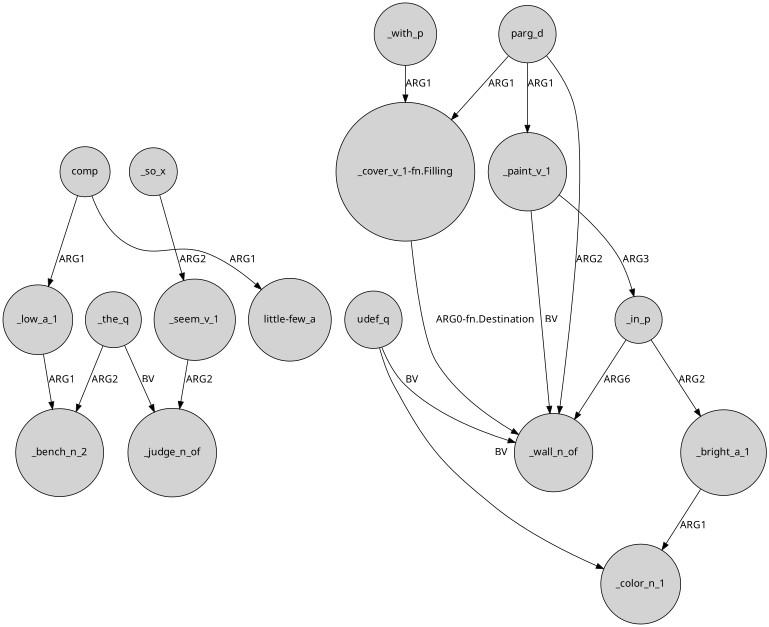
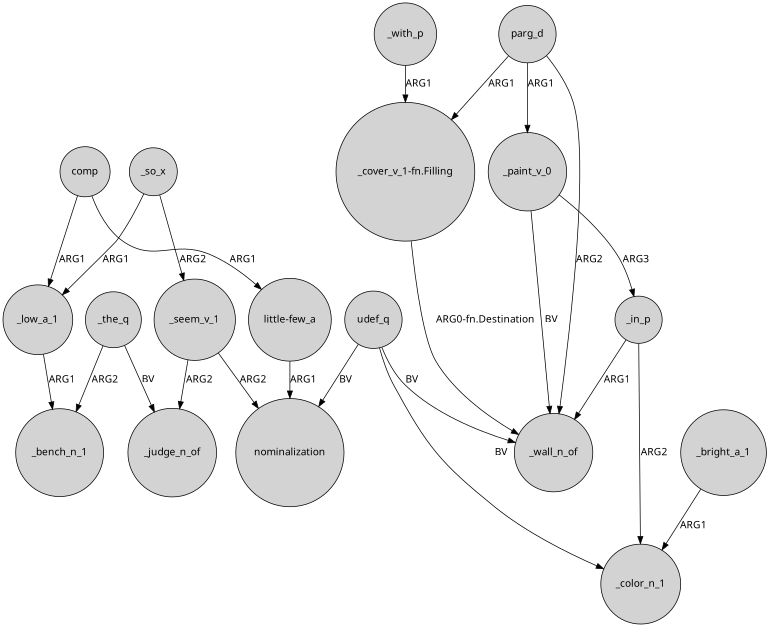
(527, 172) -> (527, 172)
none -> (112, 246)
(674, 375) -> (640, 440)
(617, 380) -> (617, 380)
(60, 453) -> (60, 453)
none -> (290, 453)
